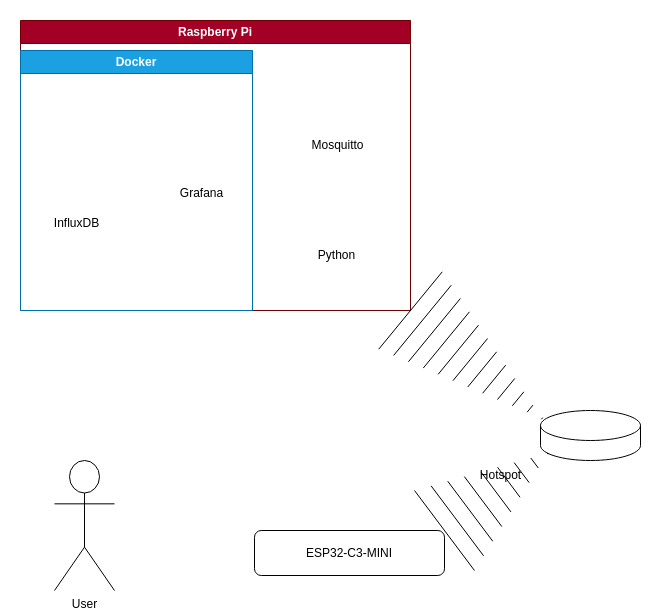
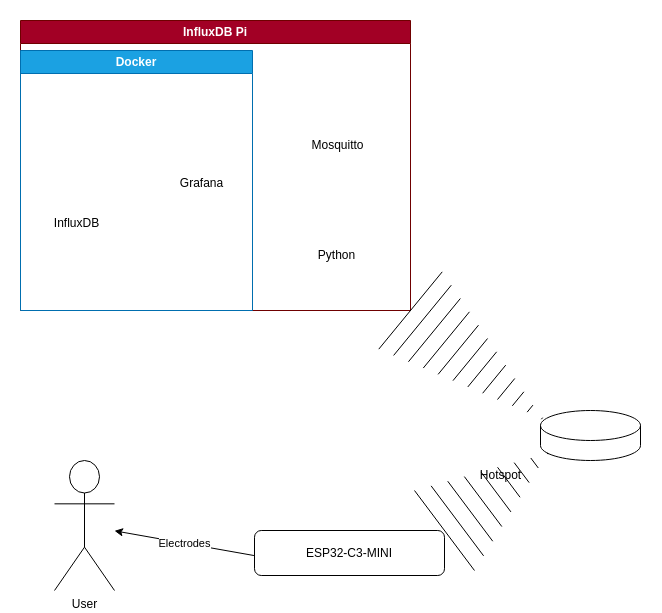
(216, 33) -> (216, 33)
(202, 193) -> (202, 183)
none -> (188, 544)
